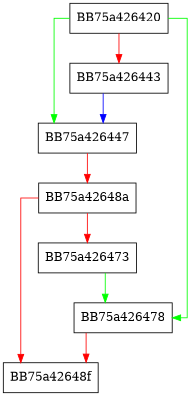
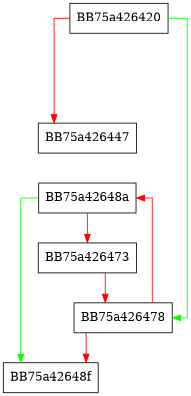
(54, 59) -> (54, 59)
(119, 78) -> none
(87, 164) -> (152, 246)
(21, 267) -> (21, 267)
(105, 284) -> (105, 284)
